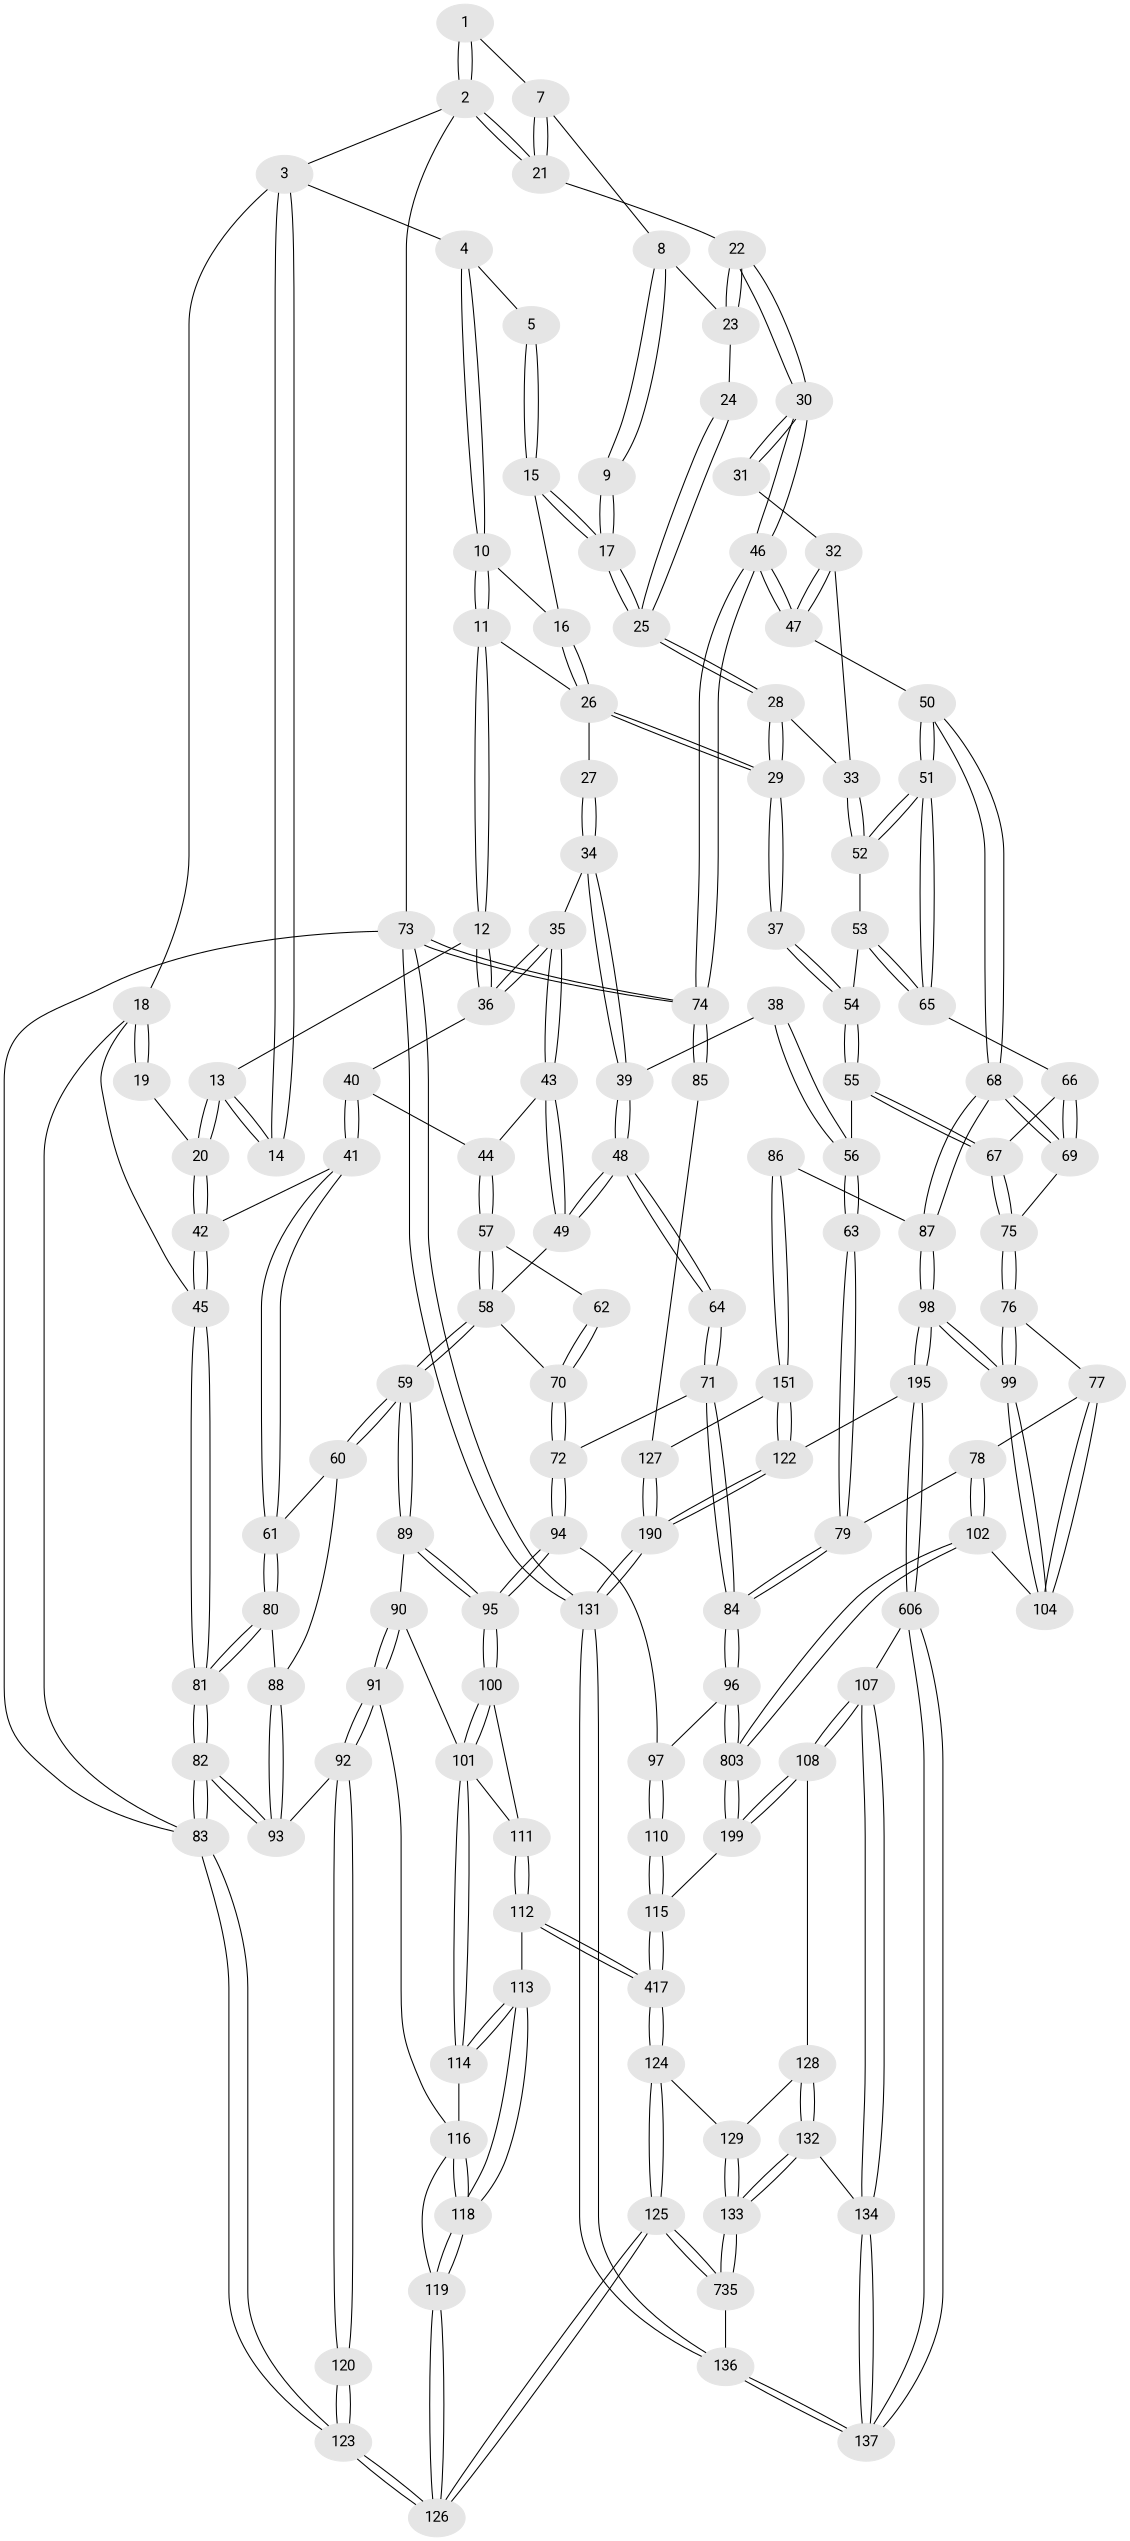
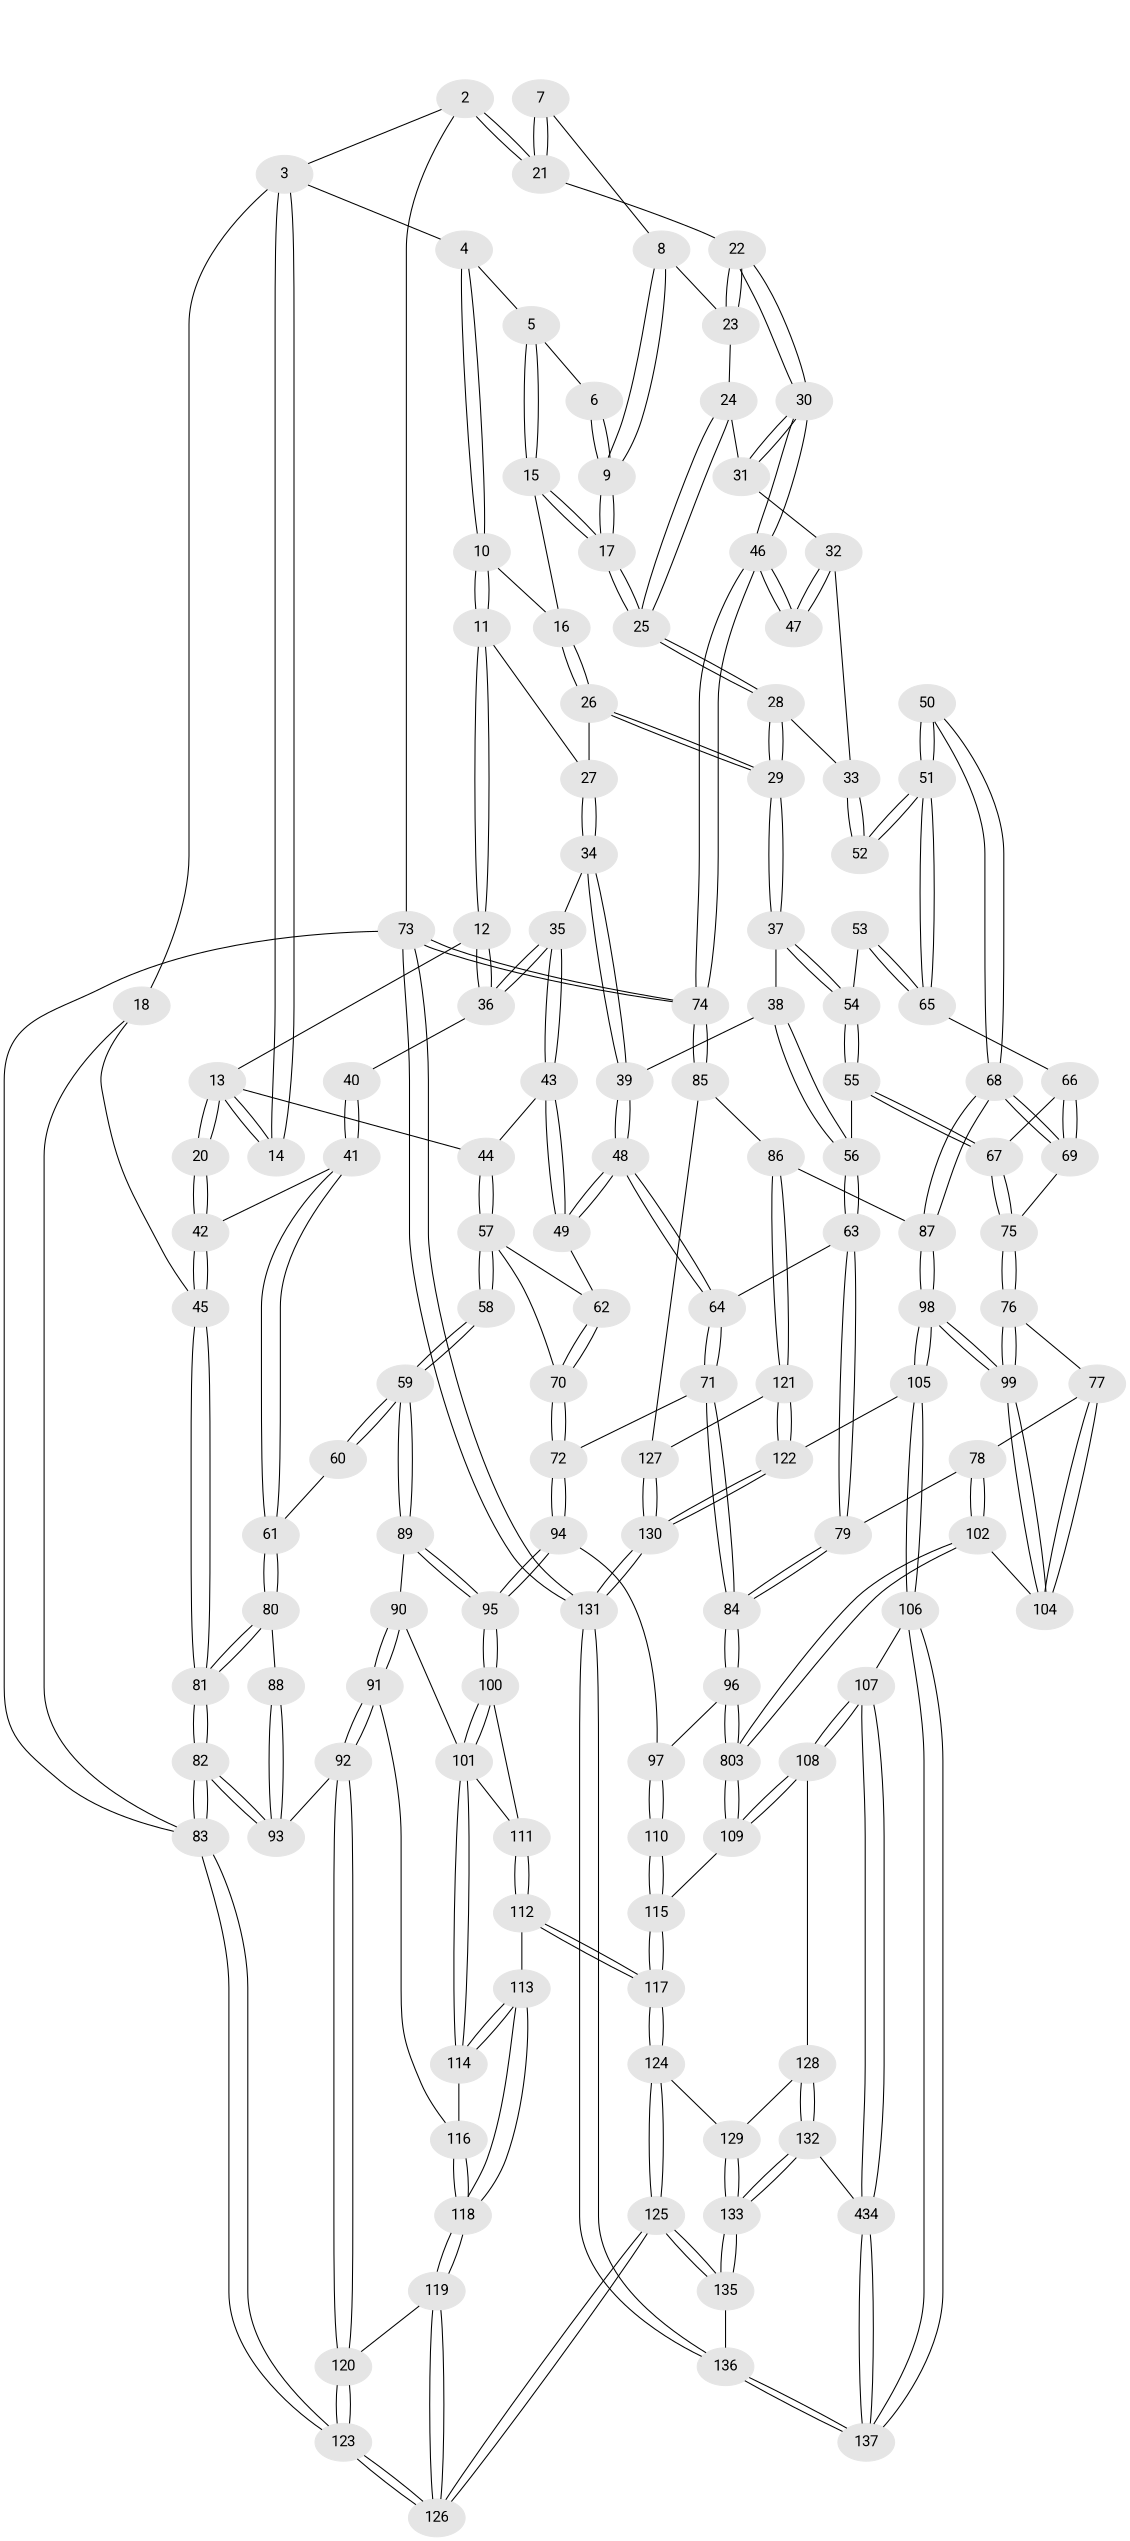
(465, 23) -> none
none -> (594, 401)
none -> (735, 439)
(536, 666) -> (536, 704)
(860, 666) -> none
(860, 893) -> none
none -> (776, 968)
(142, 1081) -> none
(419, 1119) -> (352, 1119)
none -> (738, 1119)
(524, 1270) -> (582, 1271)
none -> (780, 1273)
(522, 1346) -> (531, 1305)
(784, 1384) -> (784, 1384)
(919, 1384) -> (919, 1384)
(650, 1535) -> (650, 1535)
(323, 1577) -> none
(910, 1611) -> (910, 1611)
(732, 1837) -> (732, 1837)
(656, 1989) -> (656, 1989)
(423, 2212) -> (390, 2329)
(866, 2215) -> (866, 2215)
(726, 2291) -> (726, 2291)
